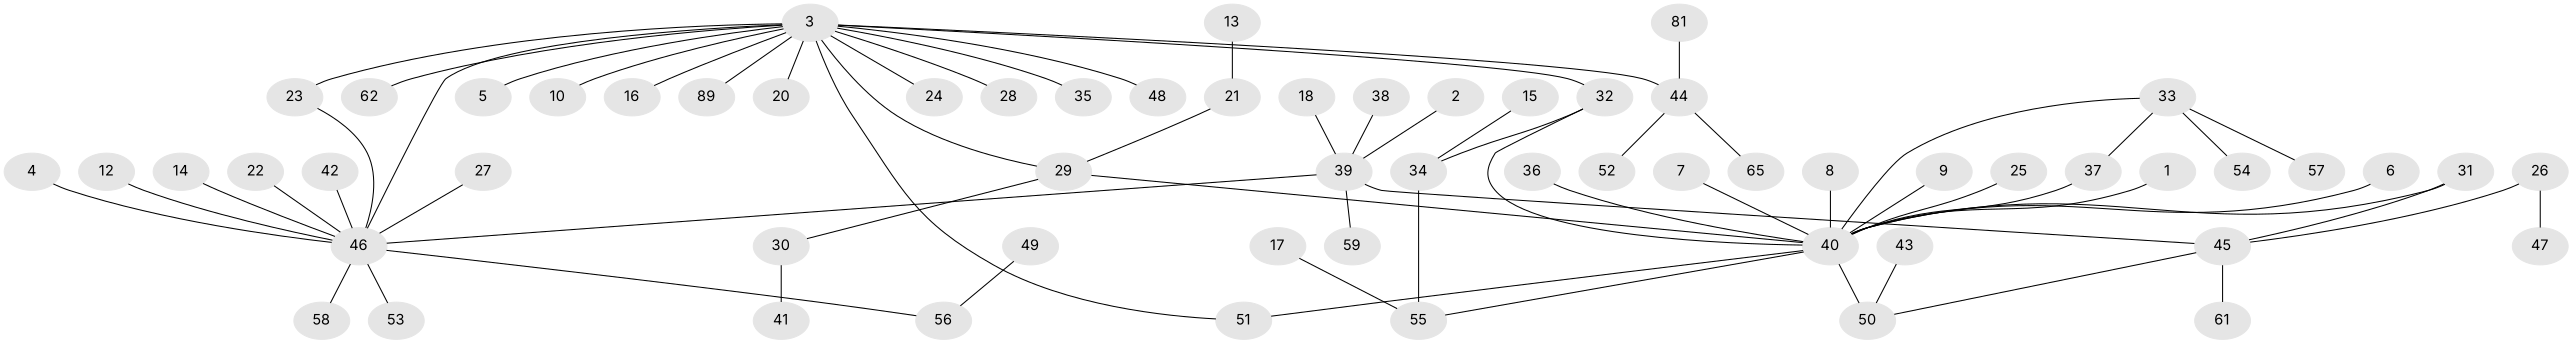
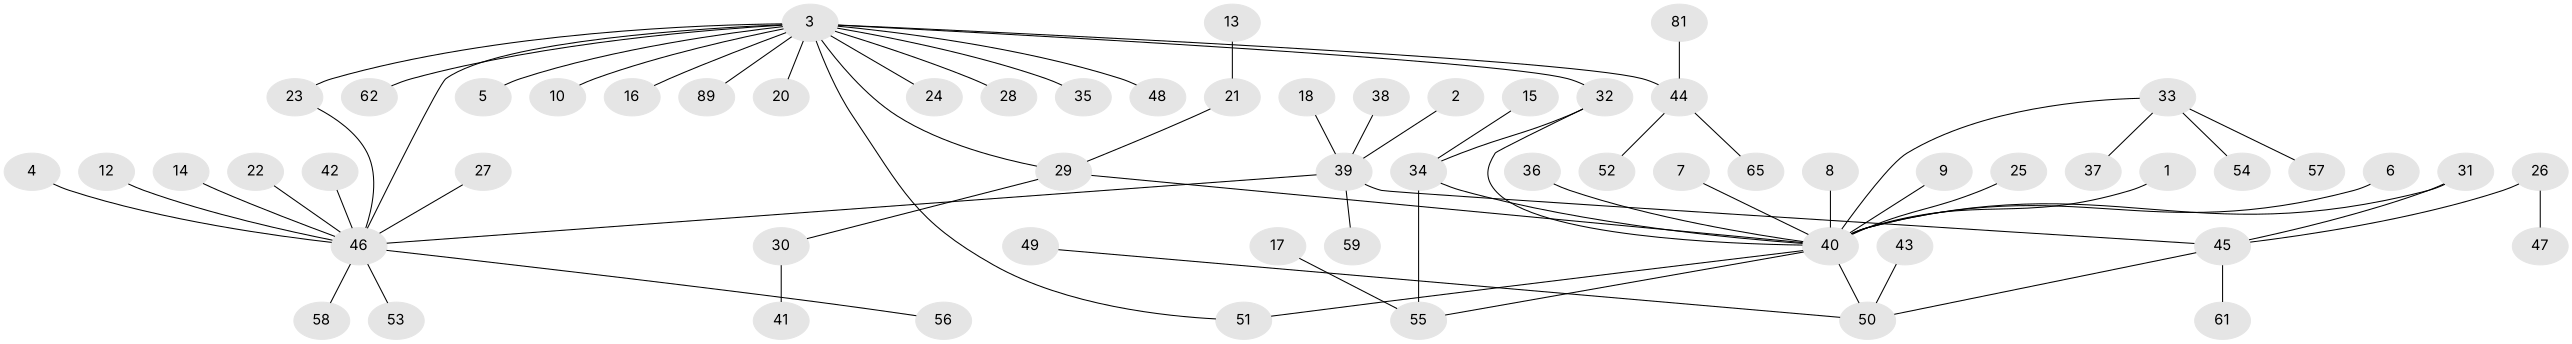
(1962, 209) -> (1566, 214)
(987, 284) -> (1449, 284)
